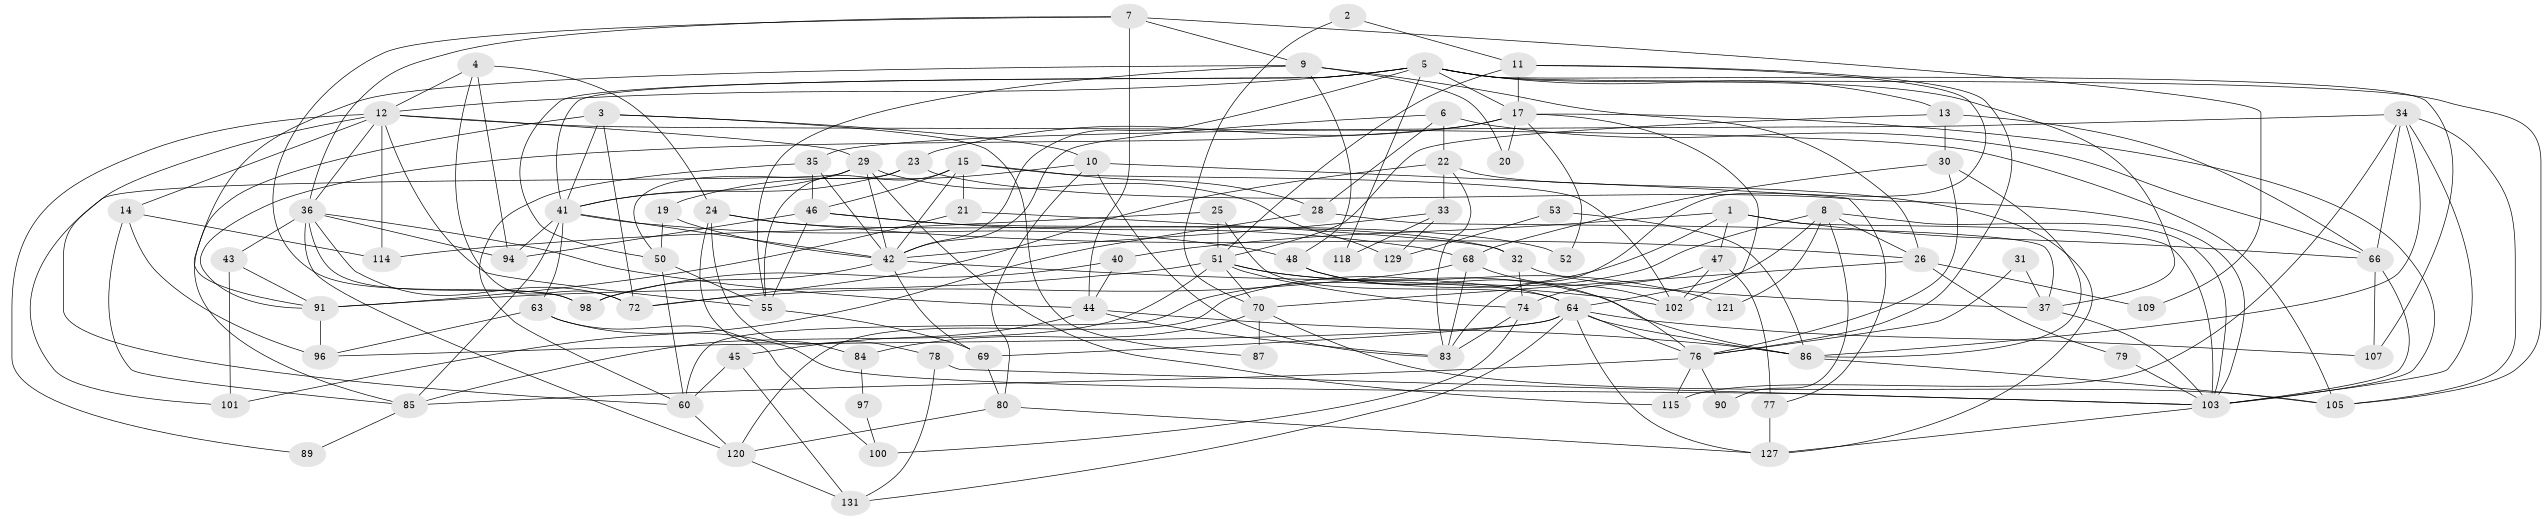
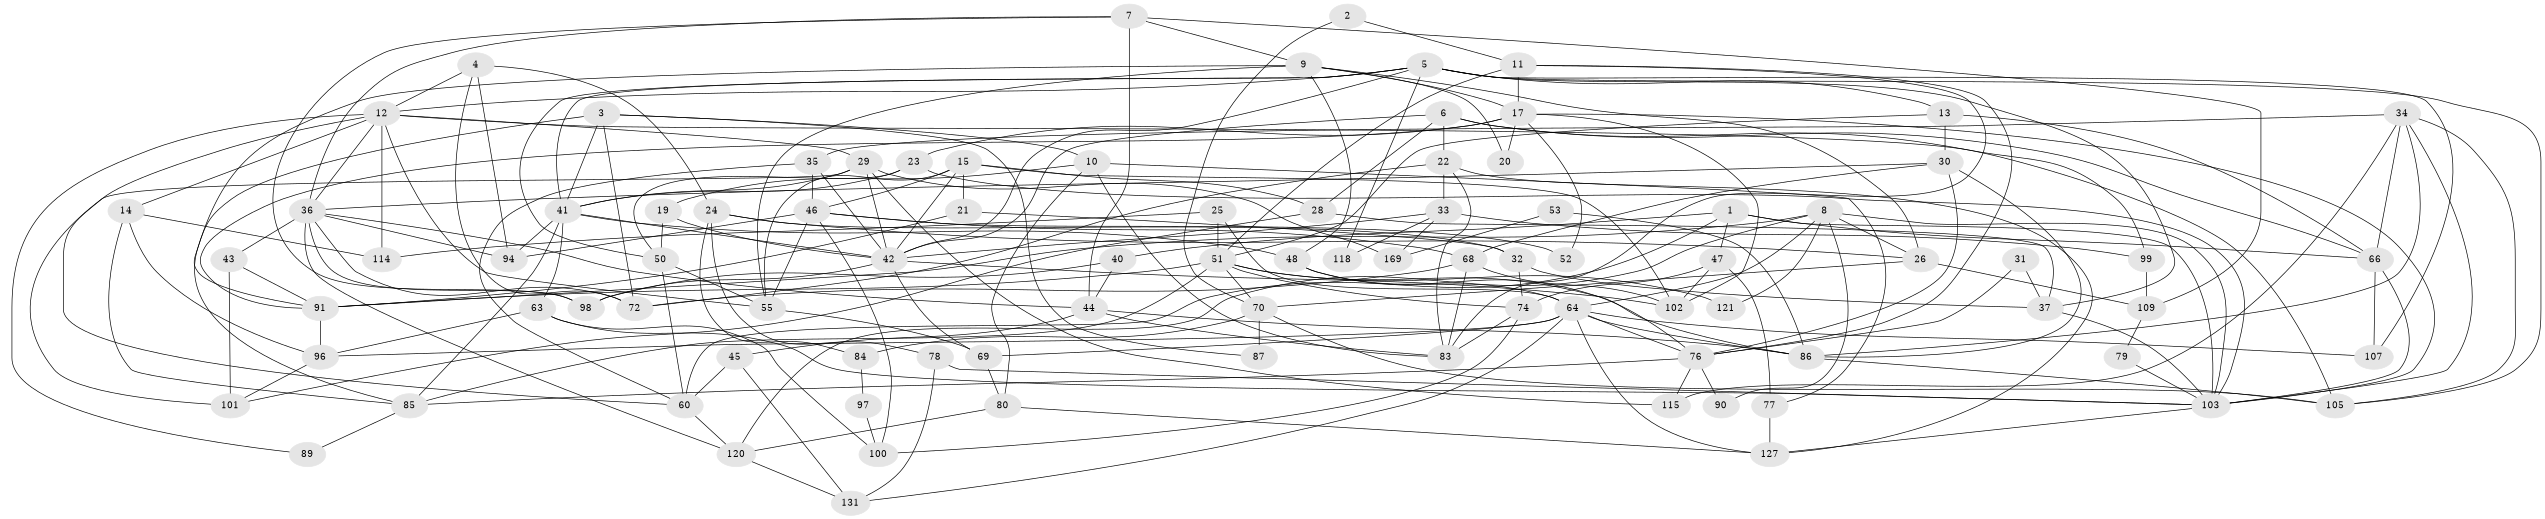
(1481, 94) -> (1413, 83)
none -> (926, 187)
none -> (1036, 254)
(1393, 260) -> (1393, 260)
none -> (2147, 260)
(2016, 318) -> (2134, 333)
none -> (876, 320)
none -> (276, 381)
